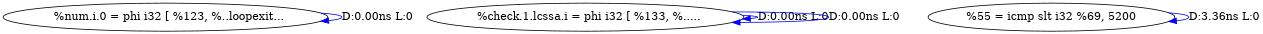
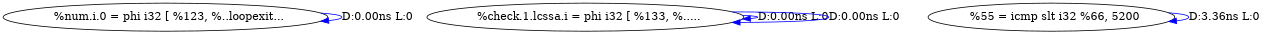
(1051, 17) -> (1051, 17)
